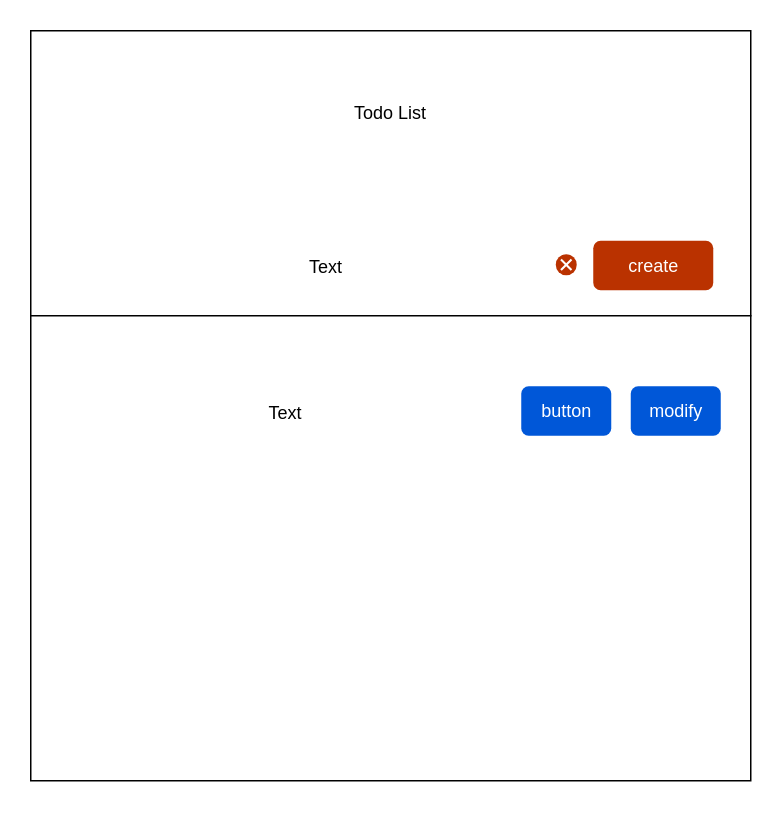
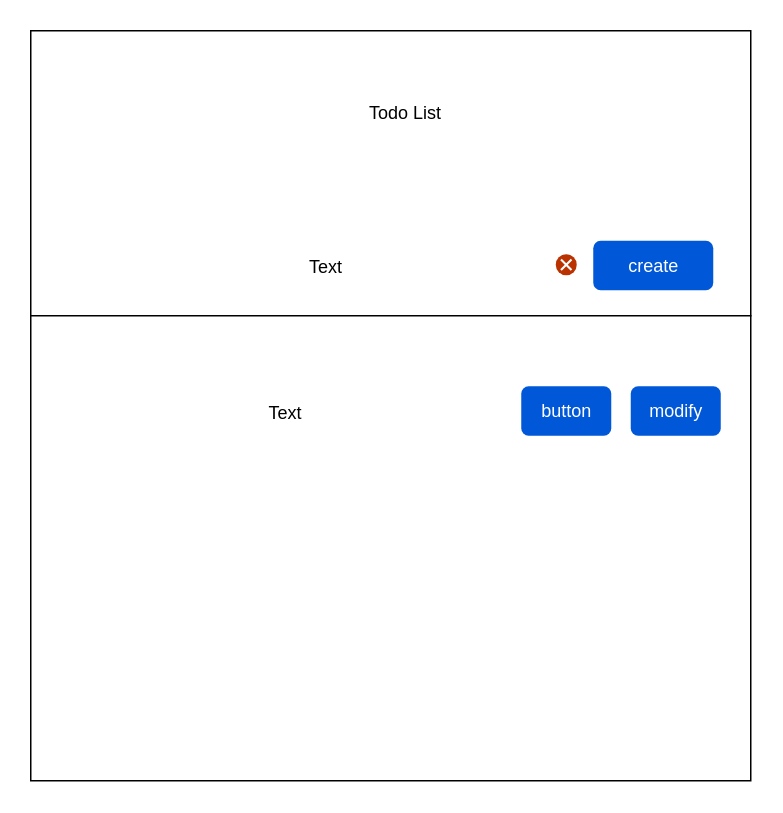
(391, 113) -> (406, 113)
(653, 266) -> (653, 266)
